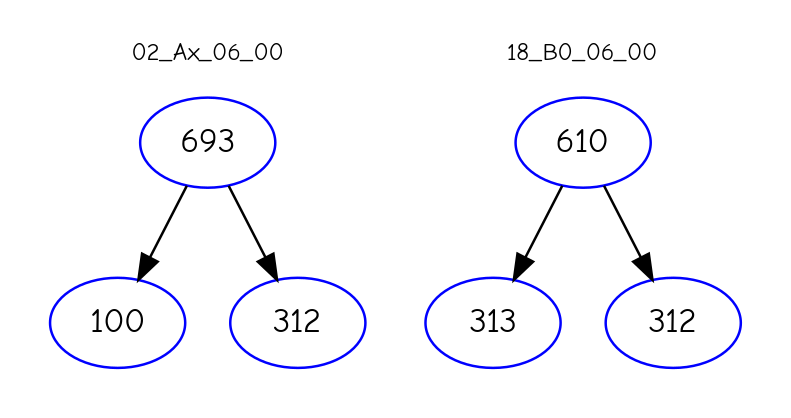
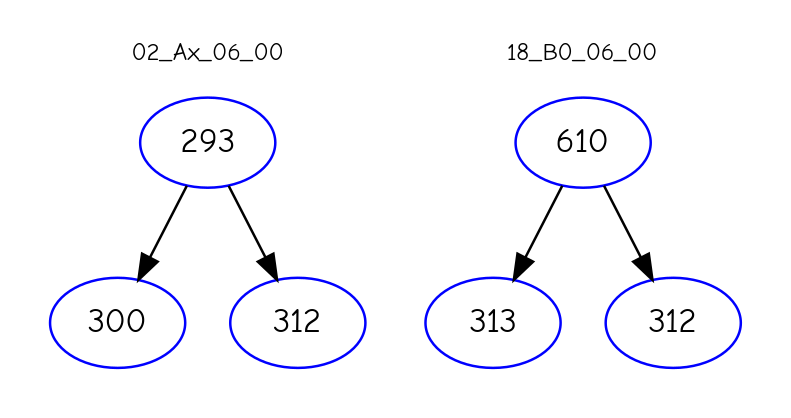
(208, 143) -> (208, 143)
(118, 323) -> (118, 323)
